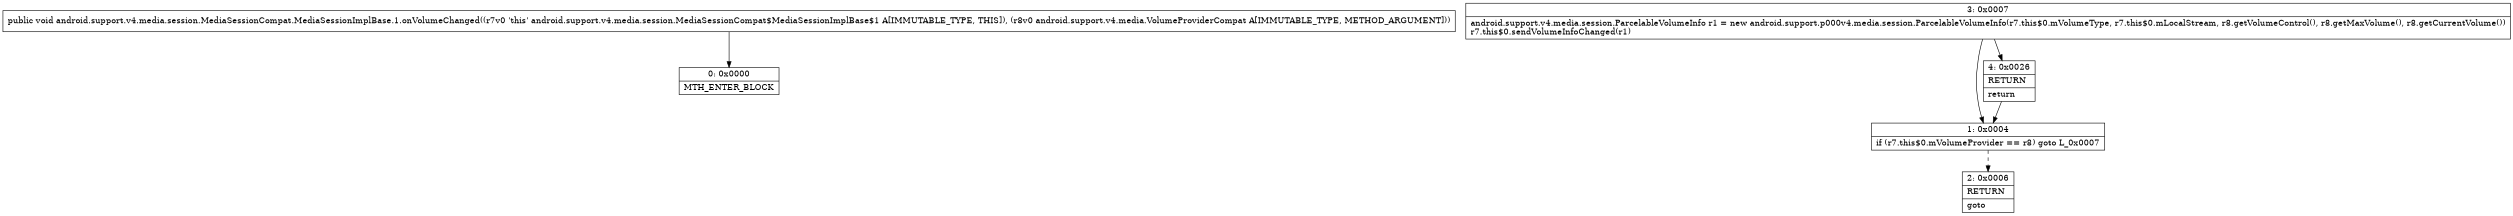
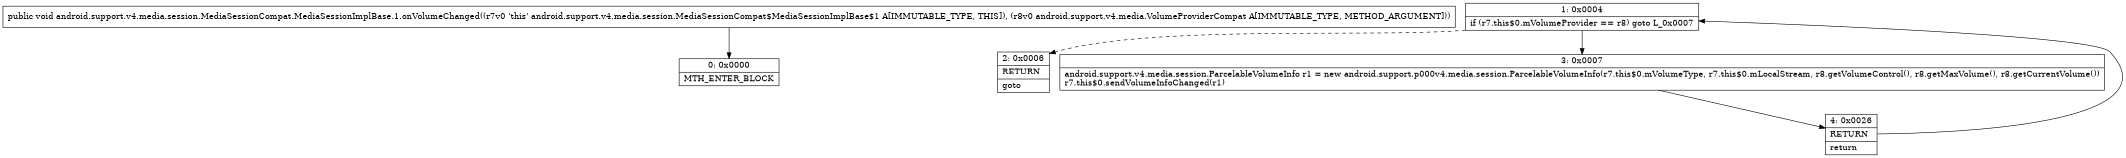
(1976, 78) -> (1582, 39)
